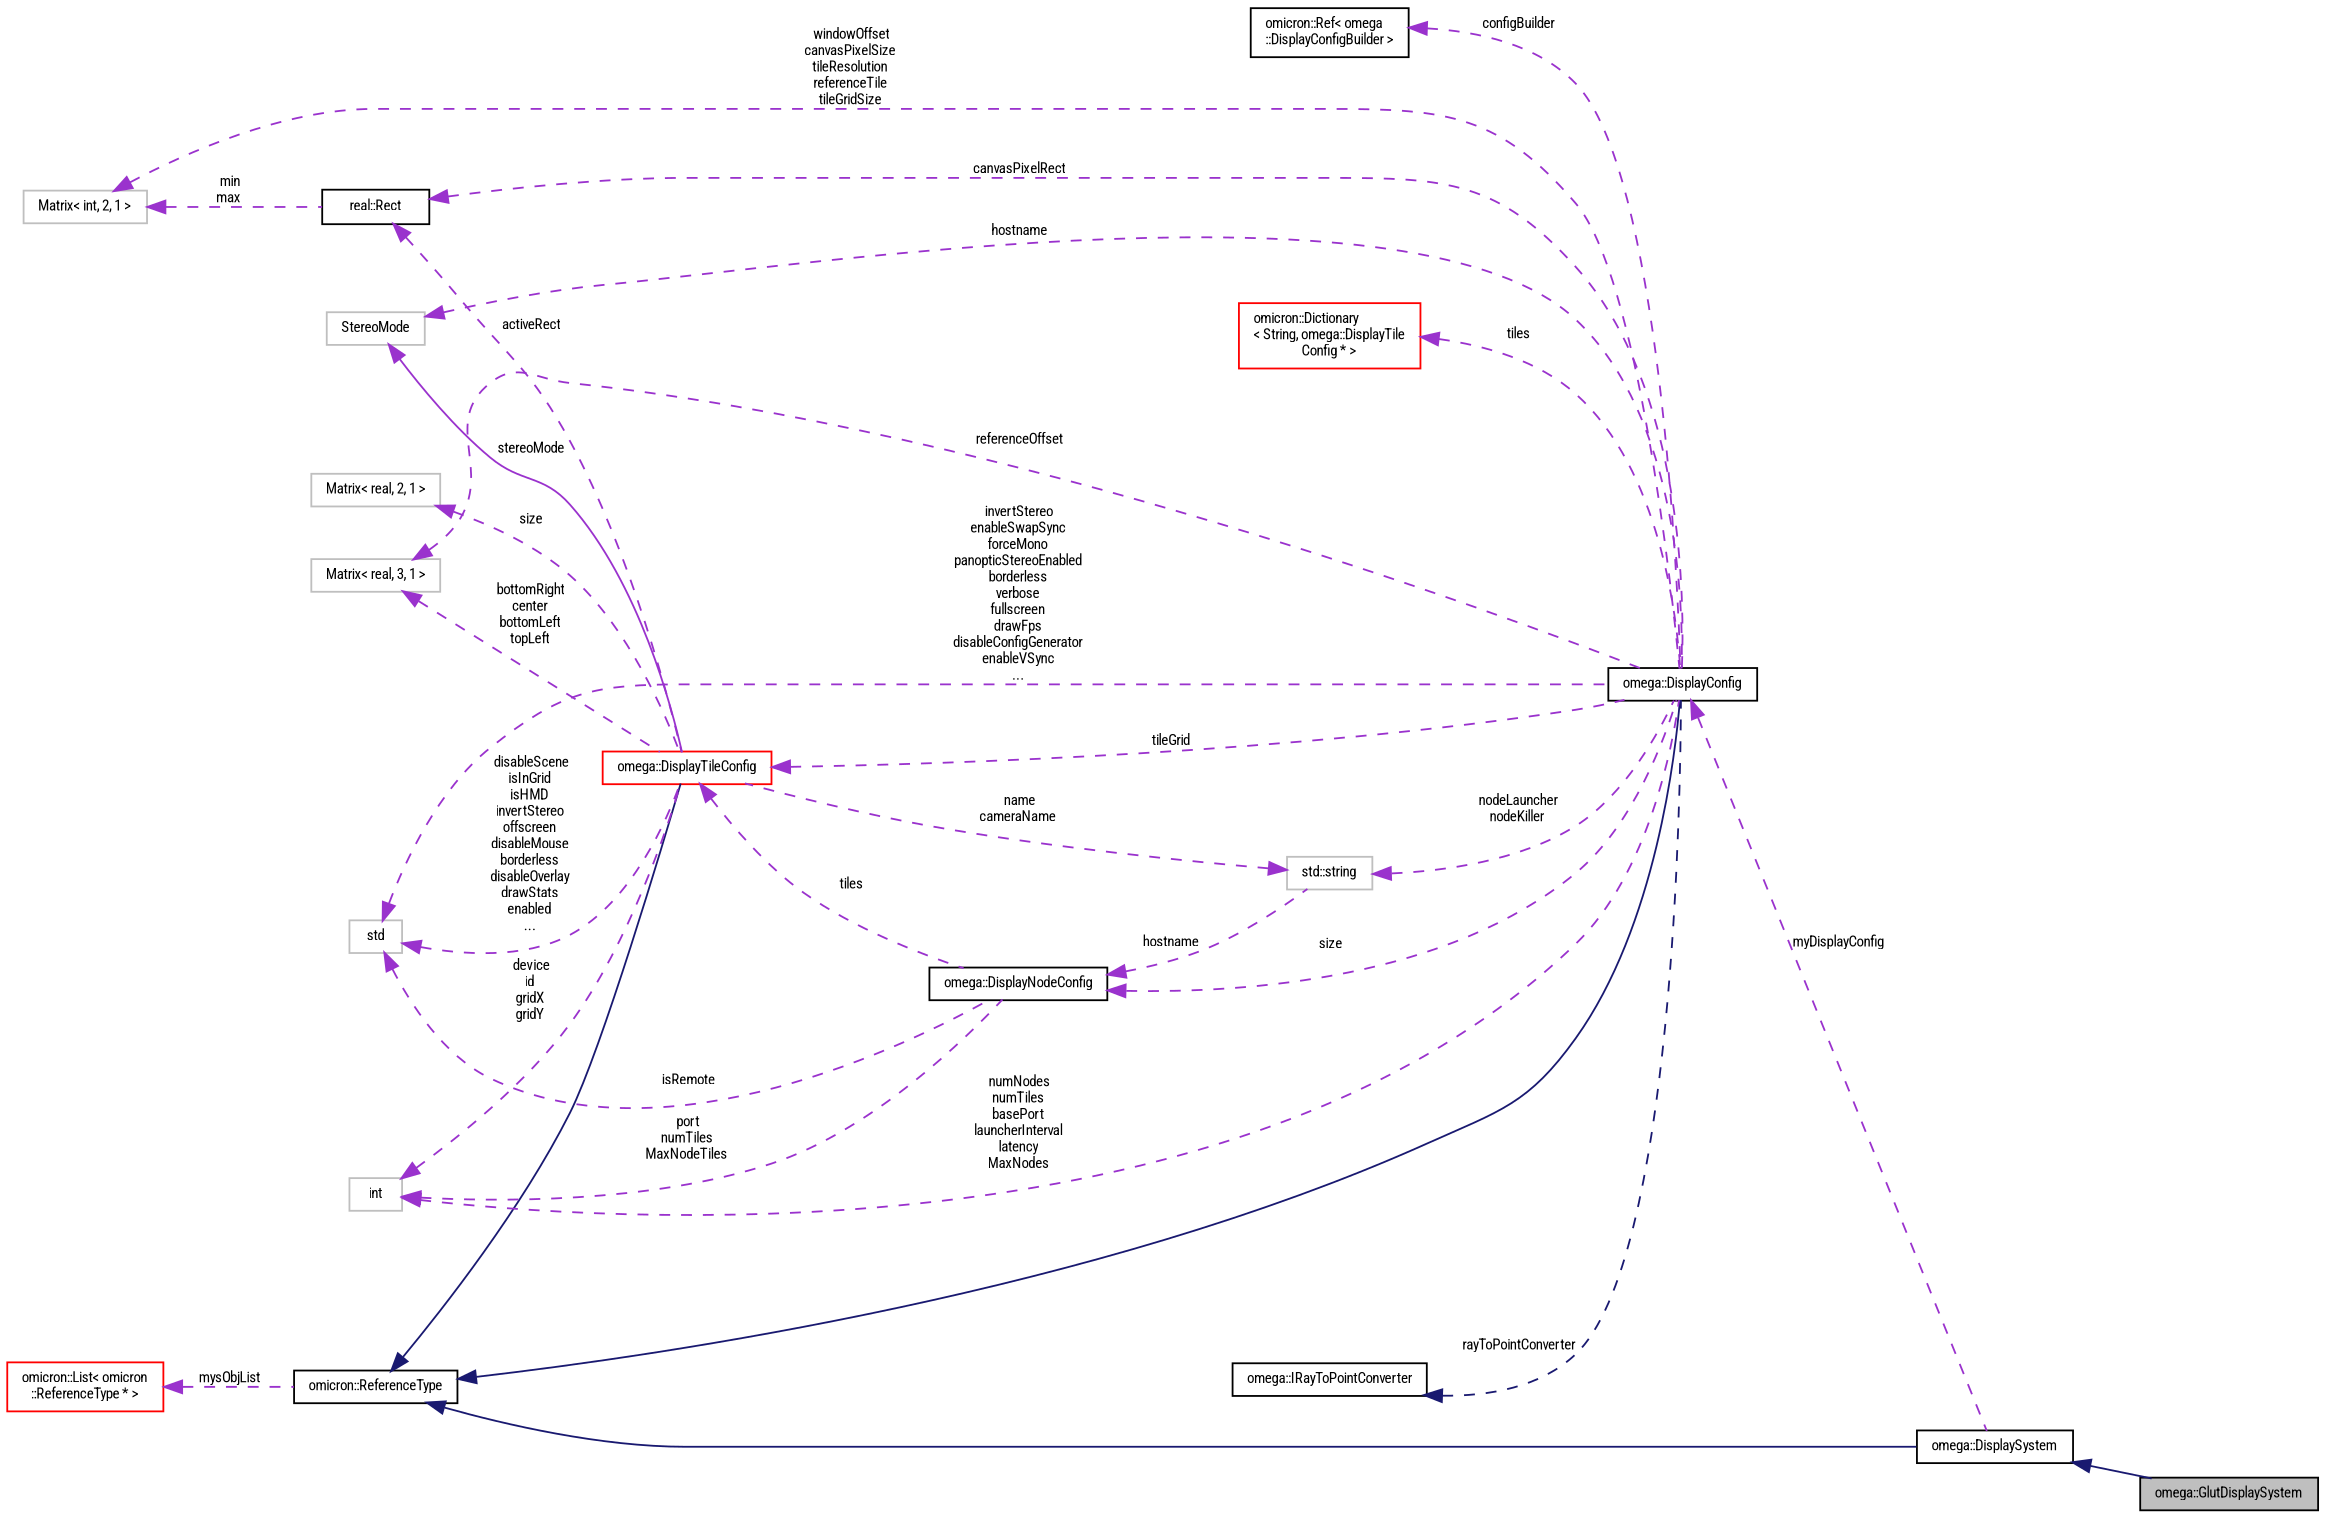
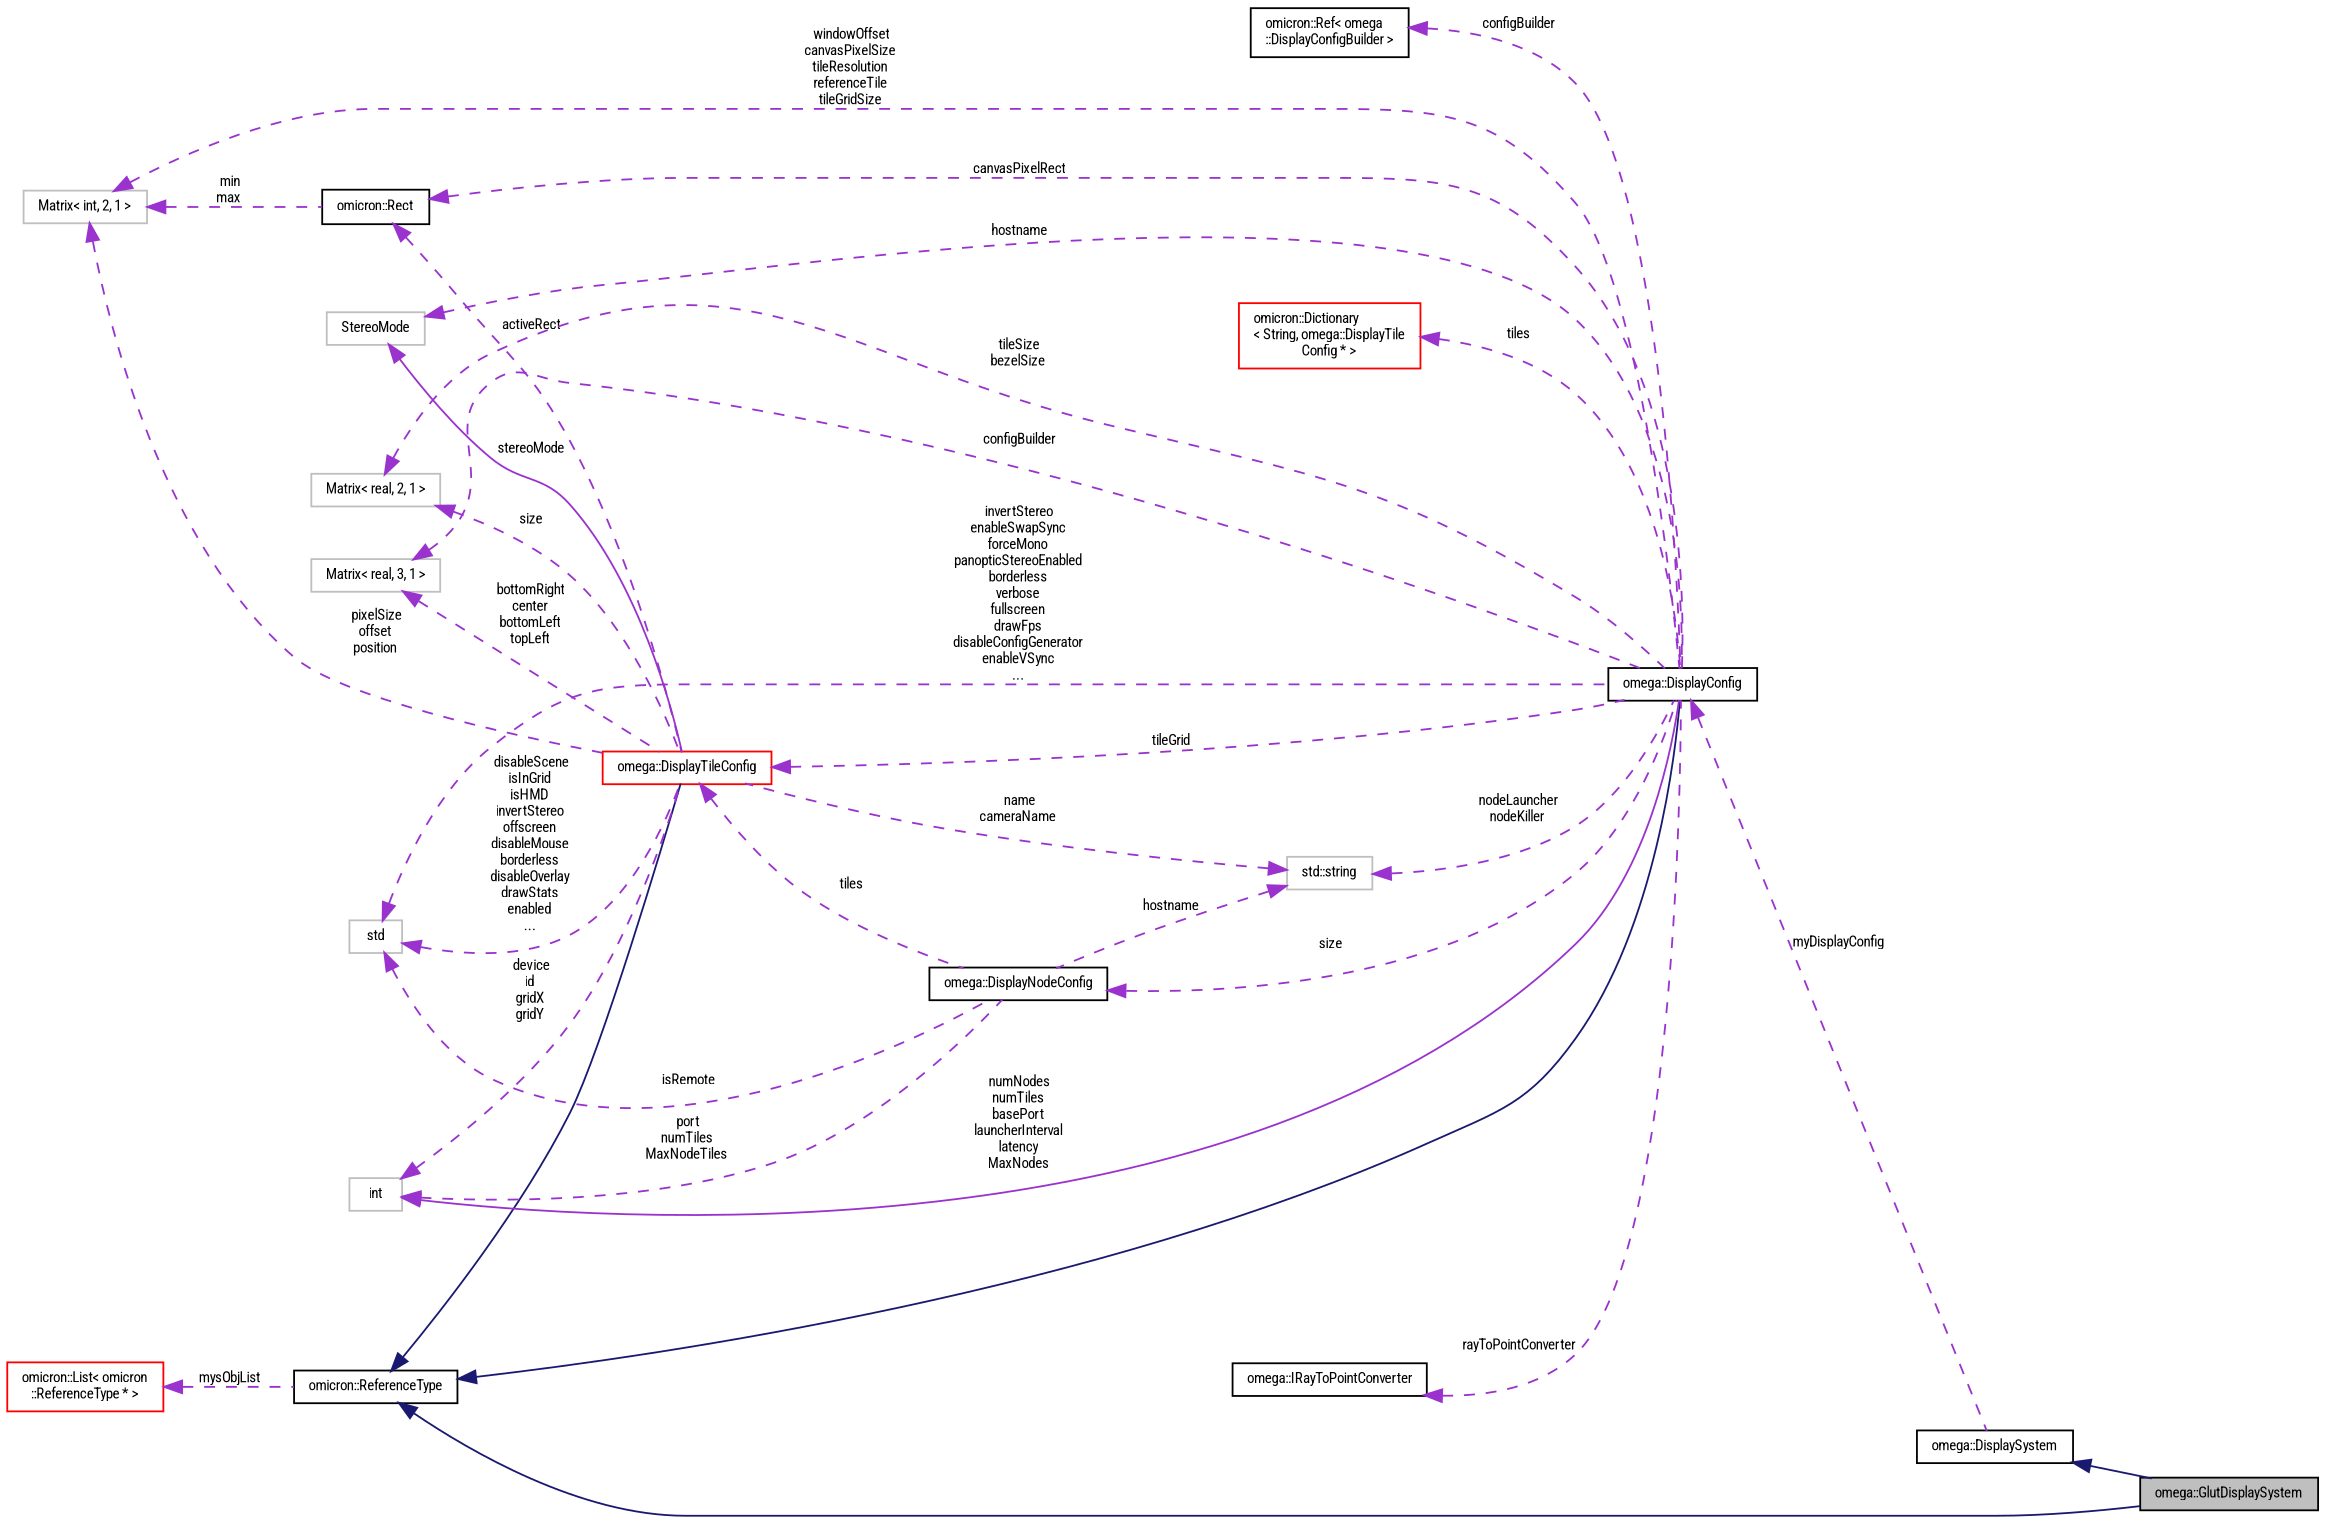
(376, 207) -> (376, 207)
none -> (1025, 401)
(1018, 440) -> (1018, 440)
none -> (244, 605)
(1222, 942) -> (1161, 927)
(1655, 1106) -> (1655, 1106)
(1158, 1159) -> (1158, 1159)
(1179, 1447) -> (1266, 1516)
